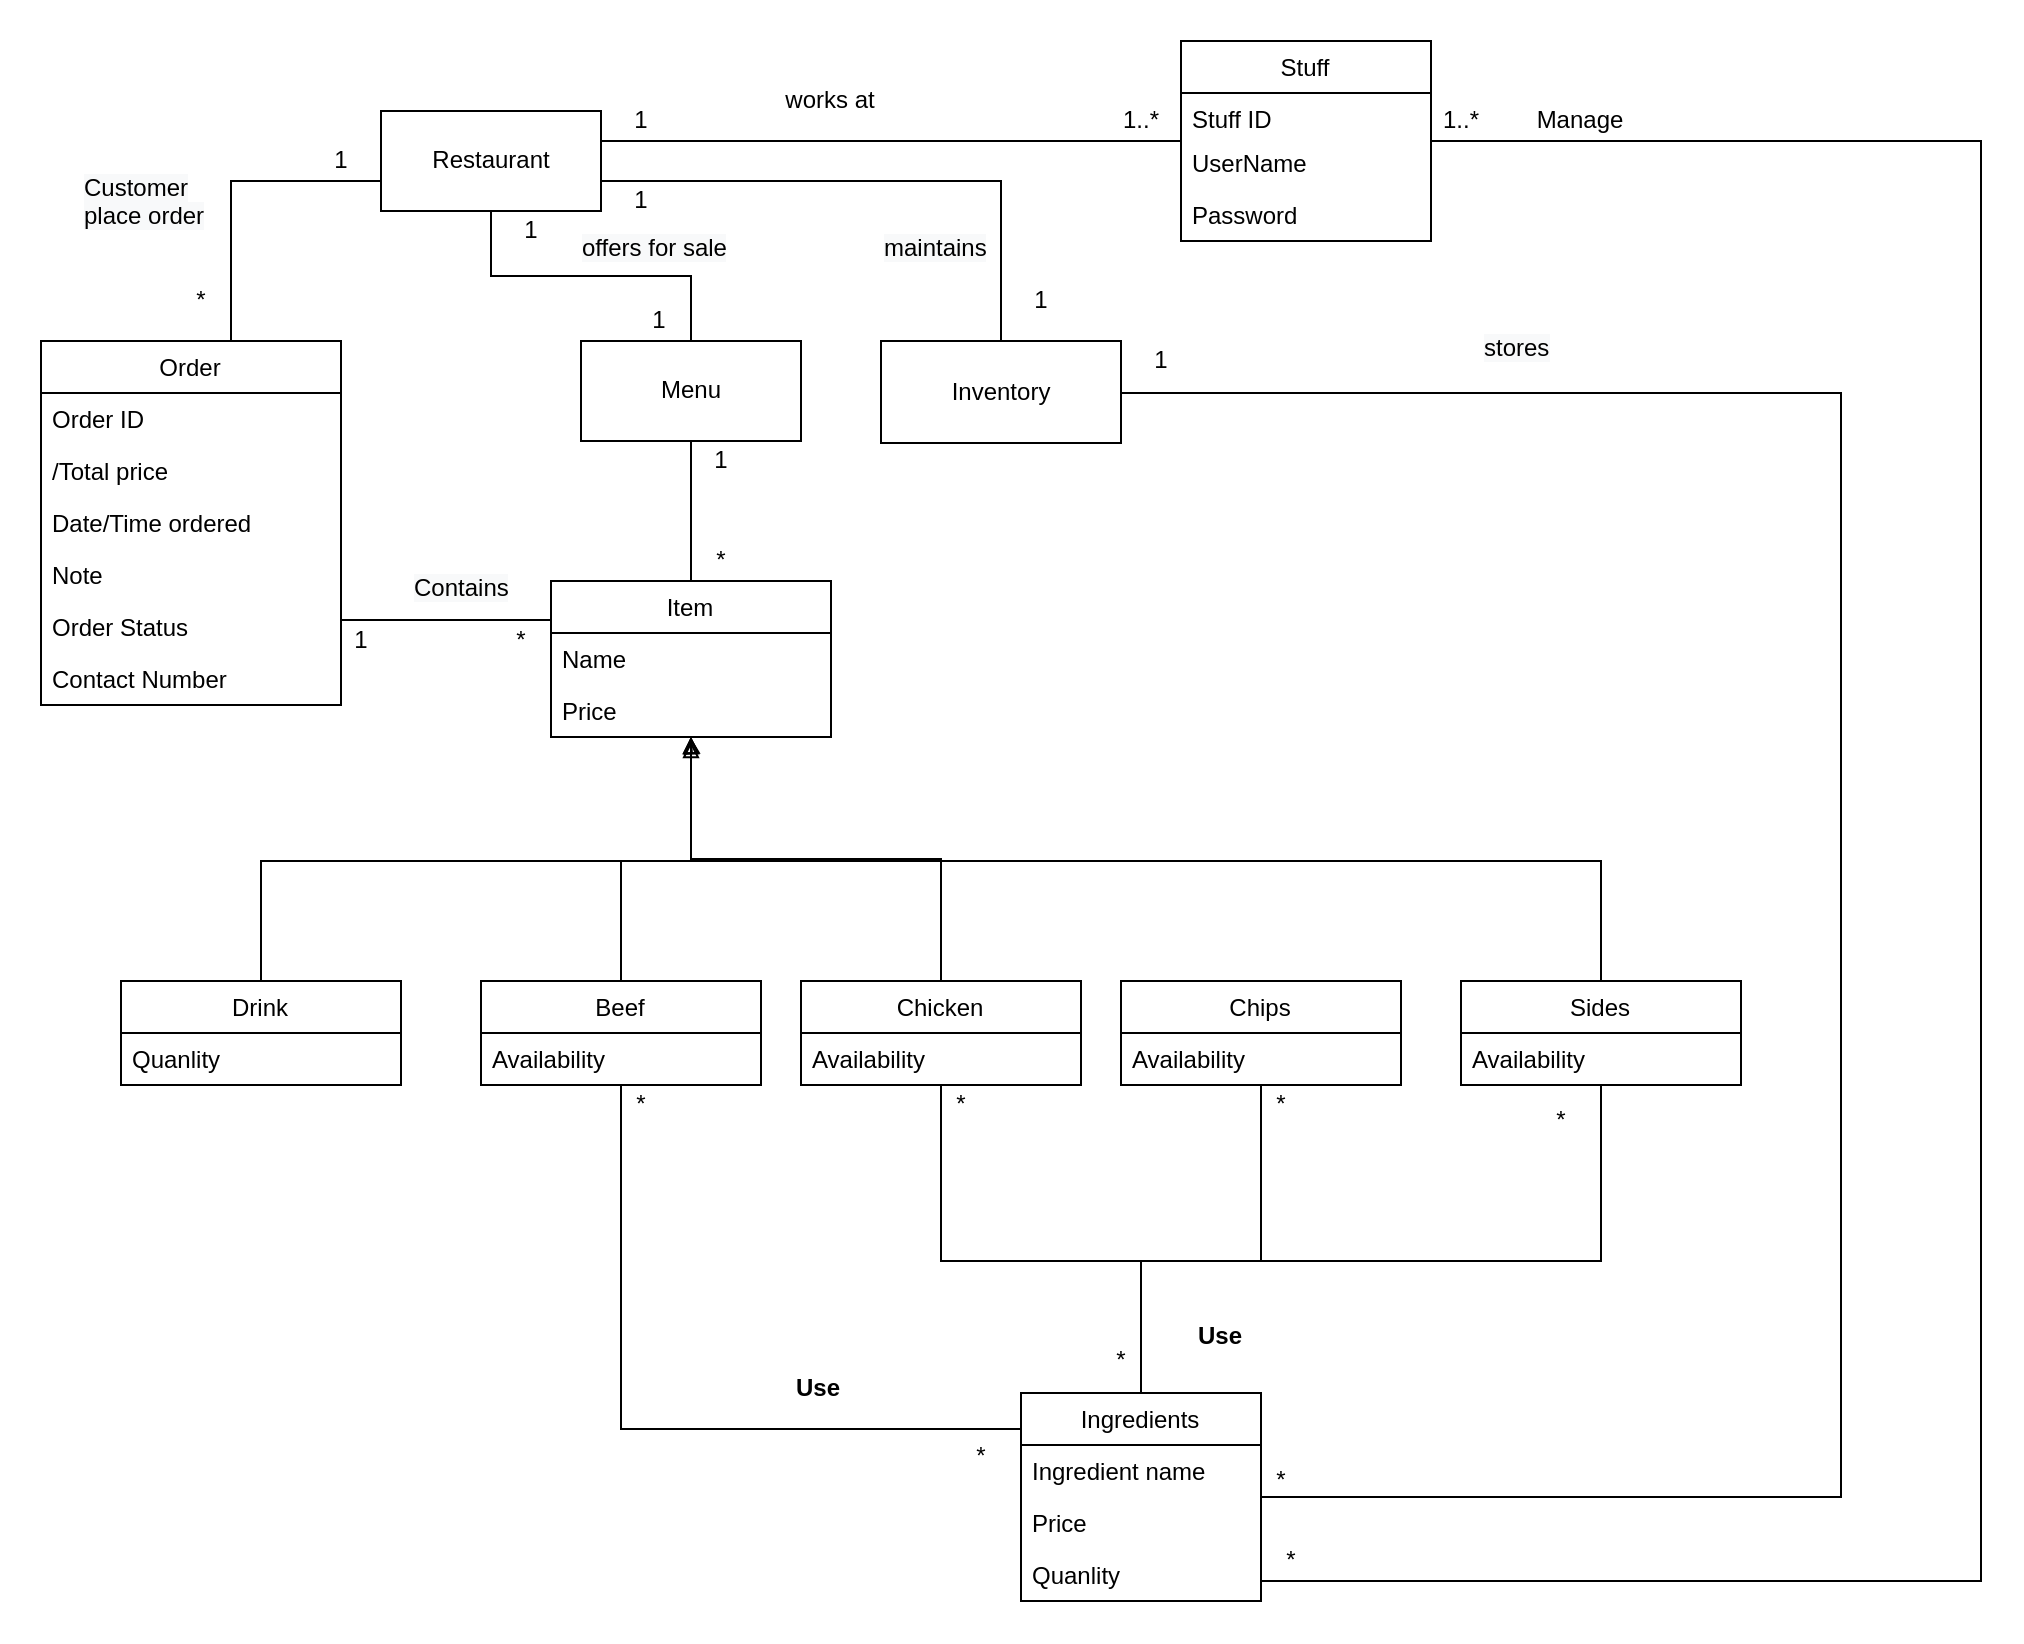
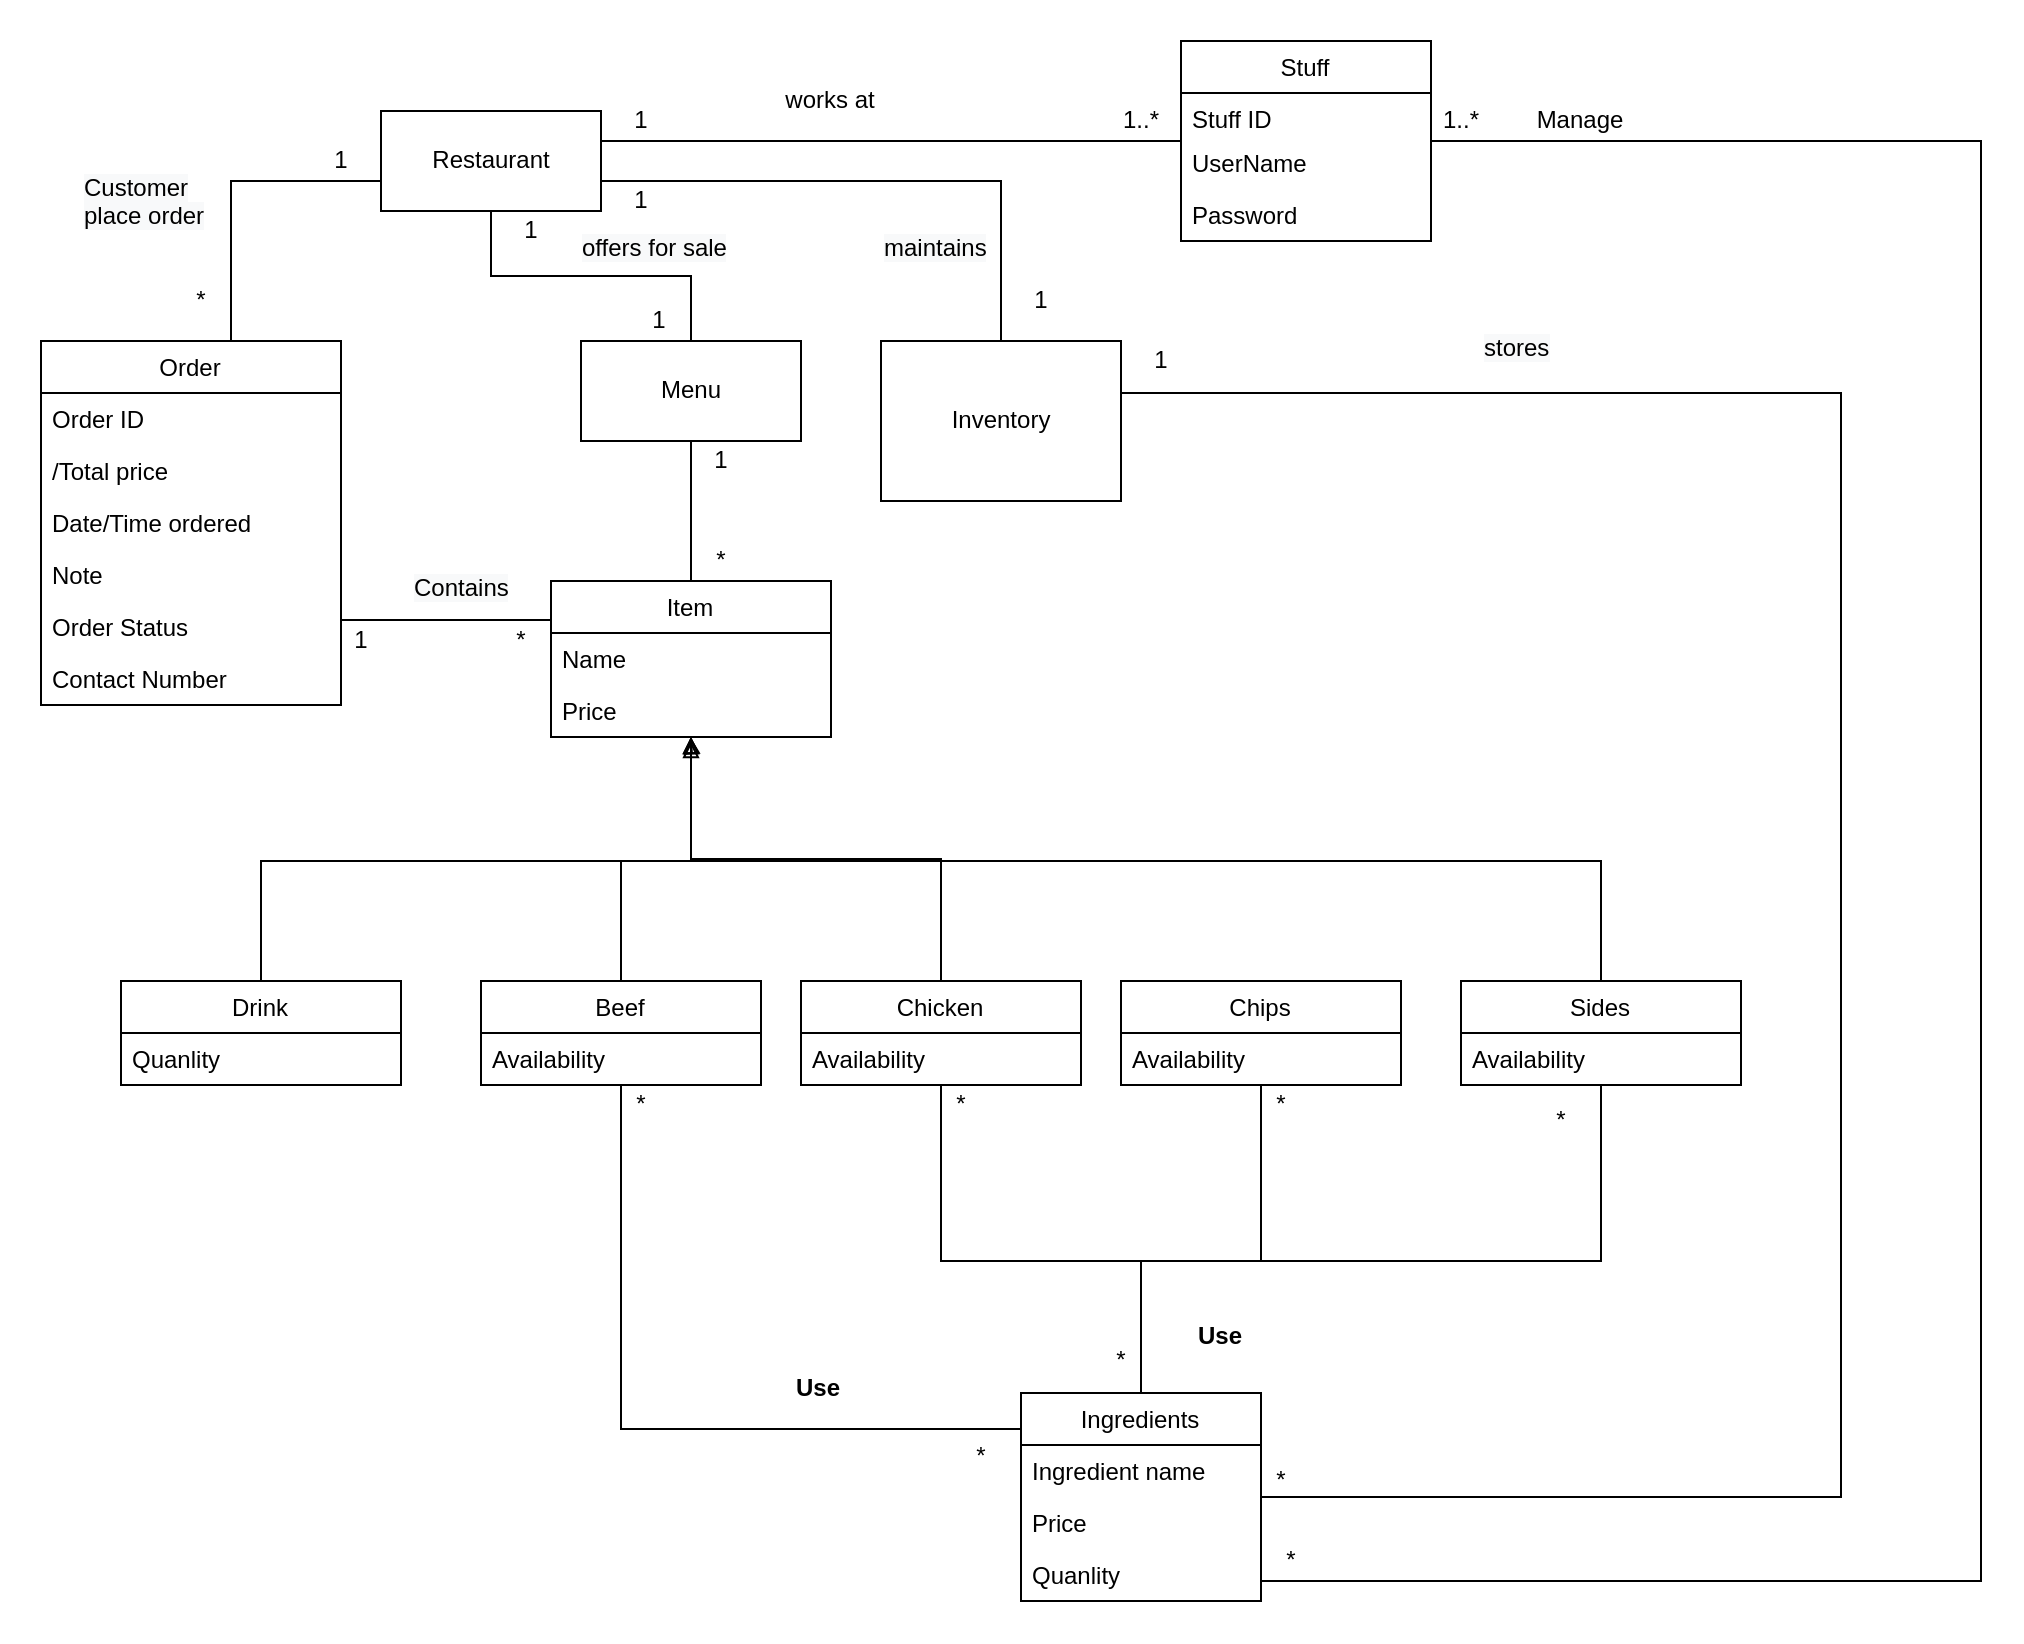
(1001, 392) -> (1001, 421)
